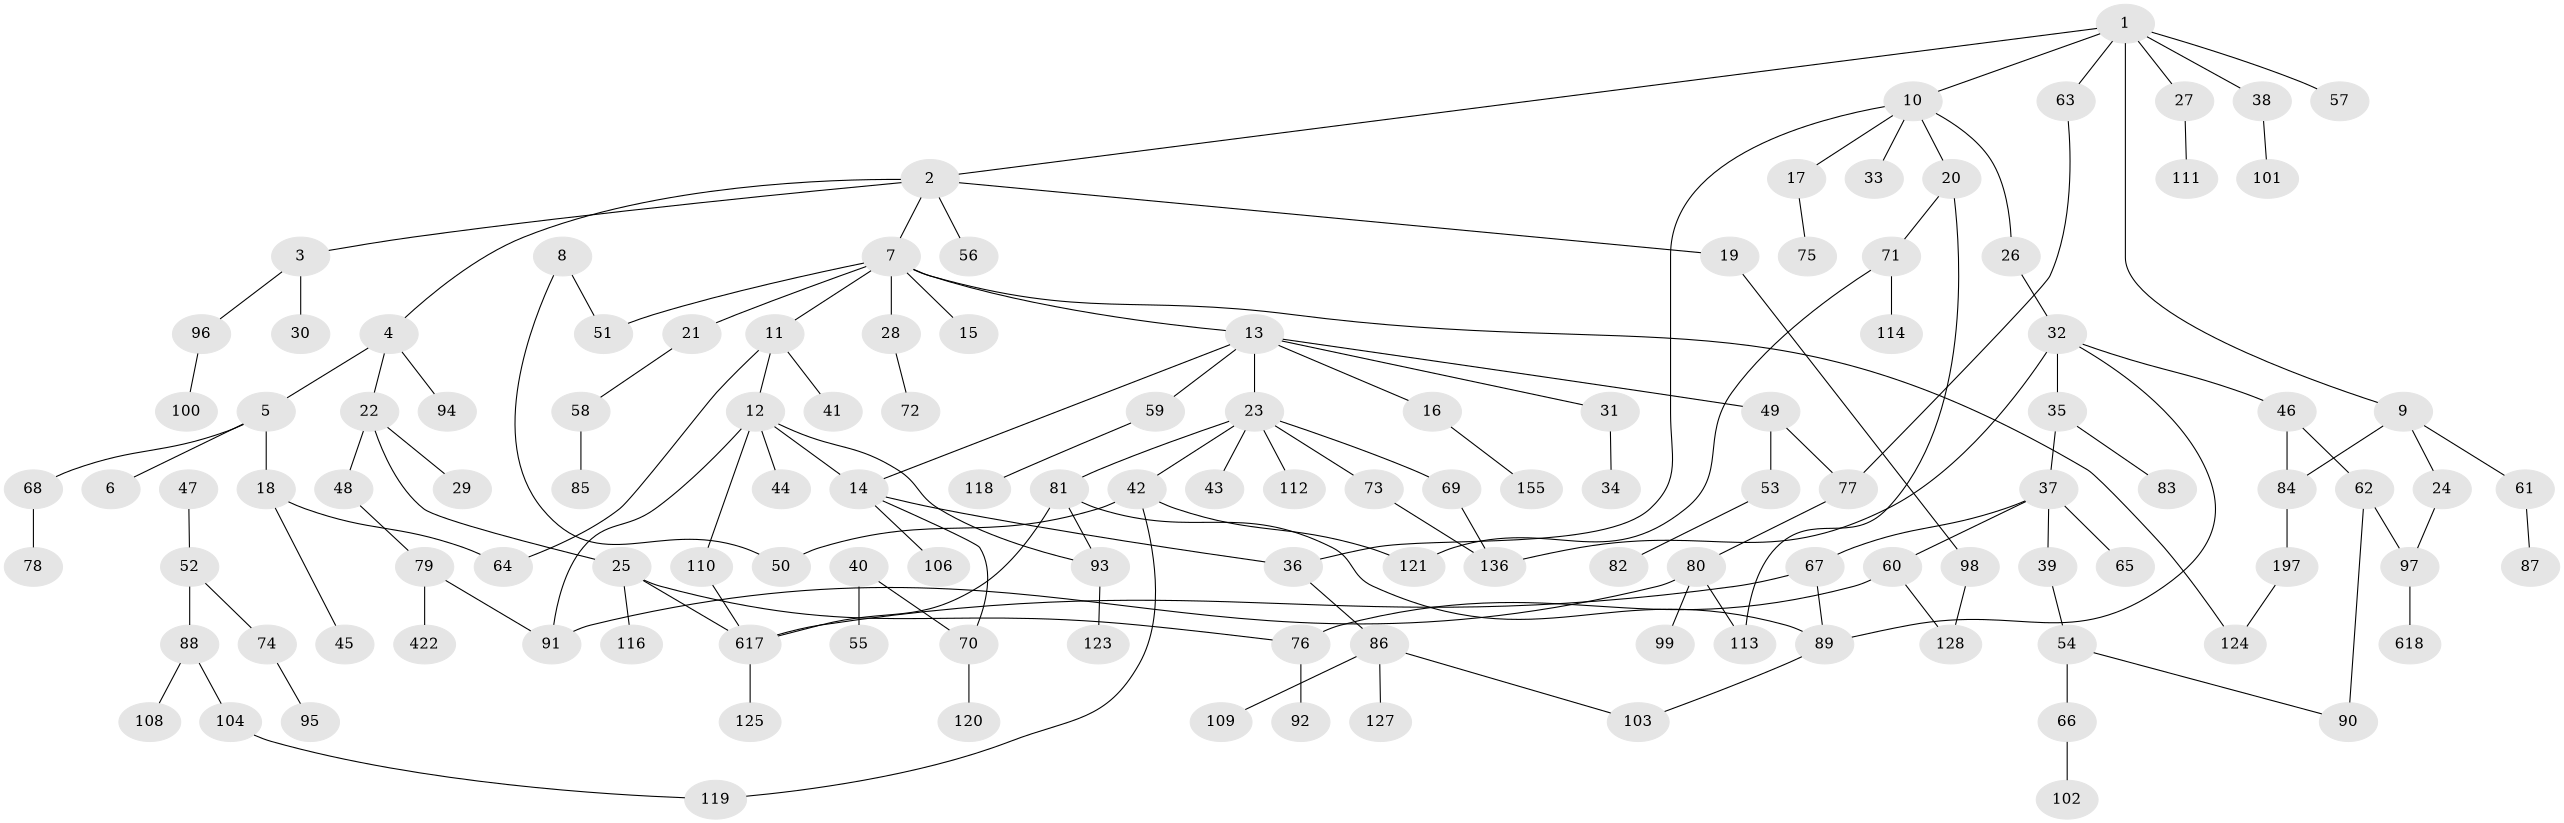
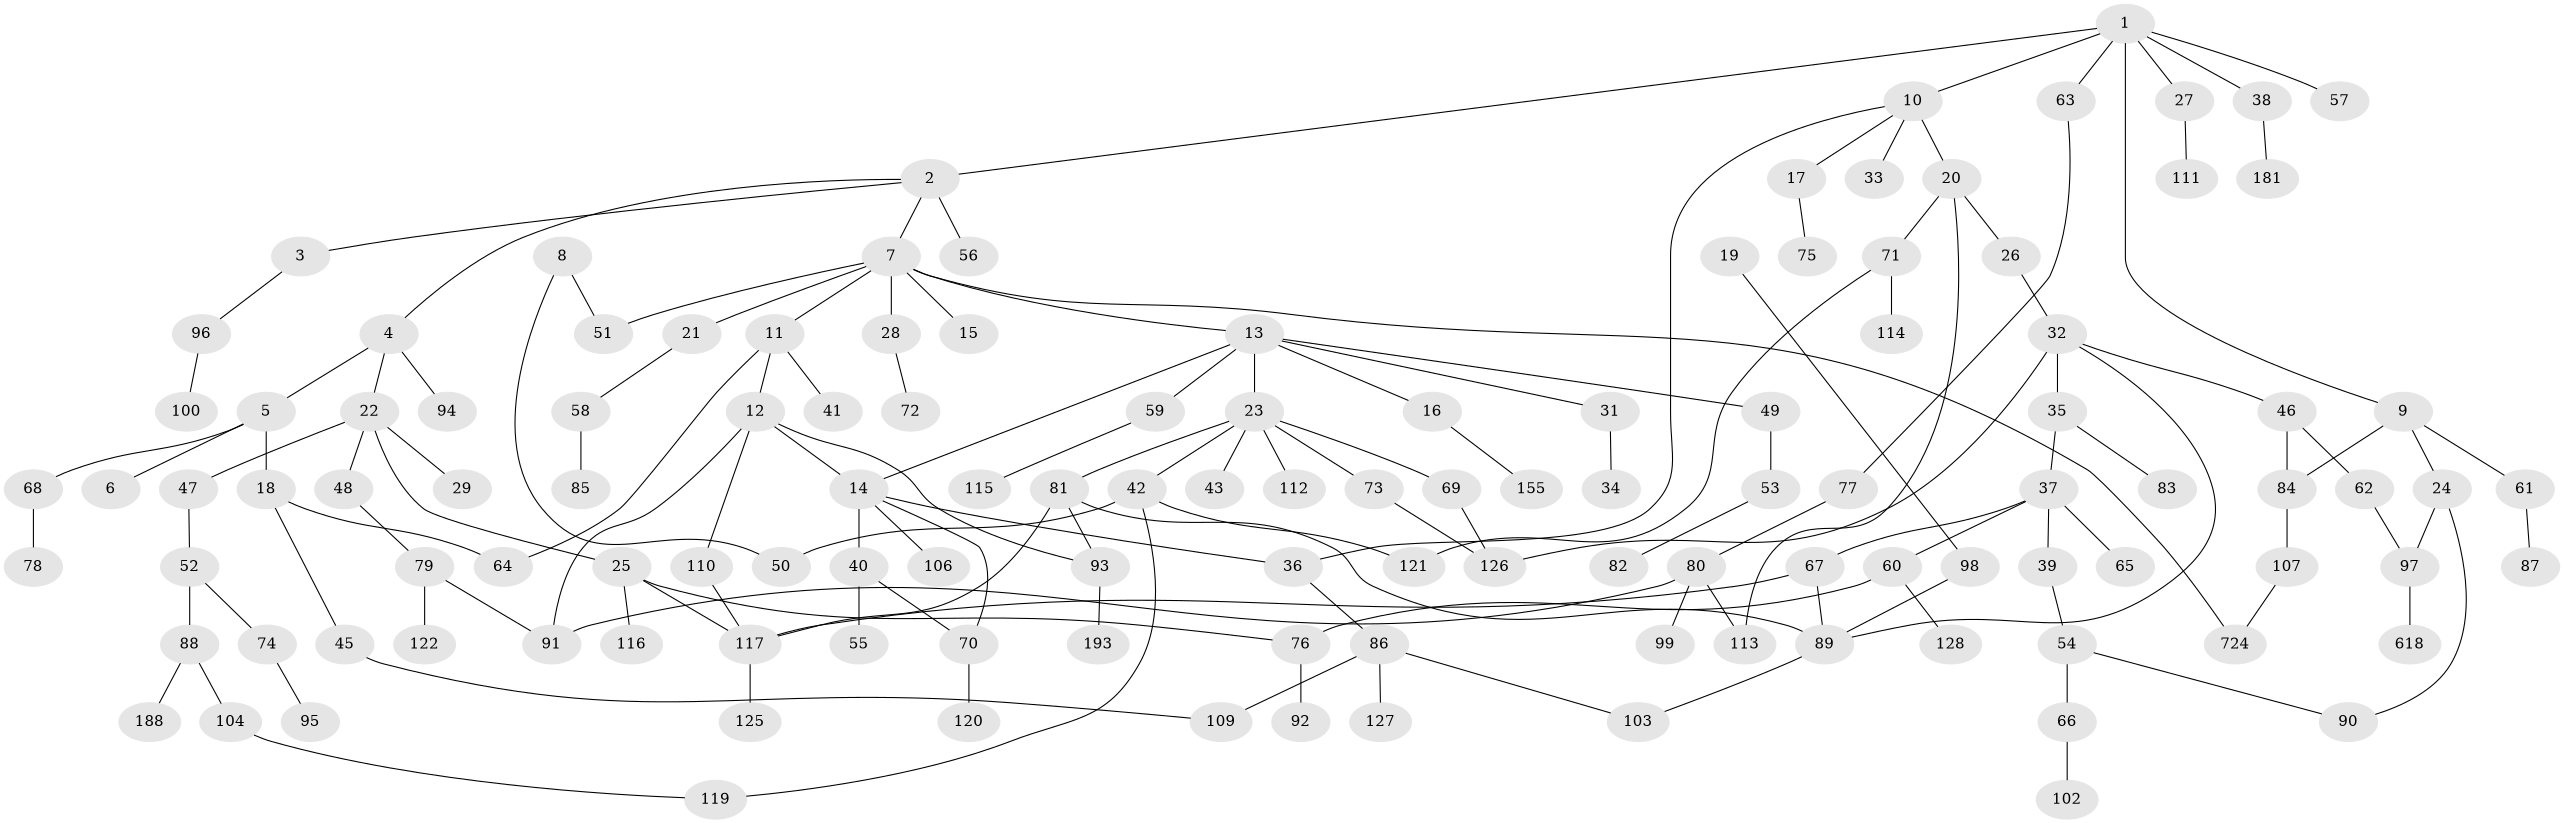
(1993, 163) -> (1982, 218)
(2268, 179) -> (2268, 179)
(1330, 218) -> none
(301, 334) -> none
none -> (278, 449)
(1809, 450) -> none
(781, 489) -> none
(980, 489) -> (980, 489)
none -> (859, 528)
(1495, 567) -> (1495, 567)
(2287, 567) -> (2287, 567)
(1961, 606) -> (1897, 606)
(2357, 606) -> (2462, 633)
(425, 645) -> (425, 645)
(750, 645) -> (750, 645)
(1098, 645) -> (1098, 645)
(2235, 645) -> (2235, 645)
none -> (777, 699)
(150, 722) -> (150, 722)
